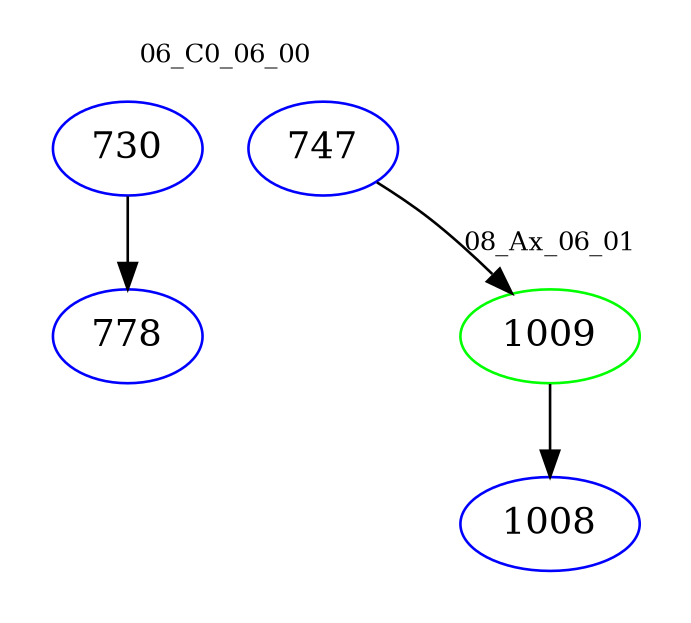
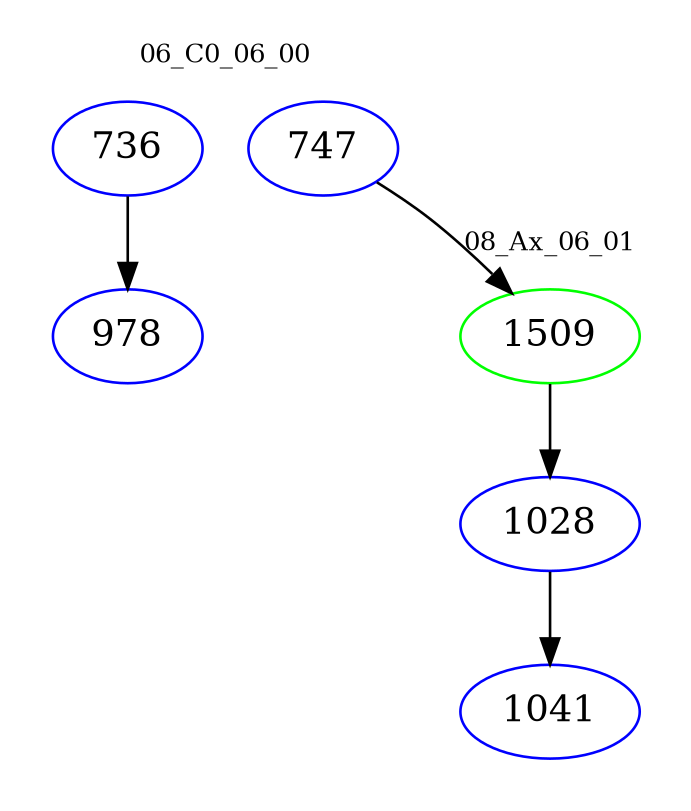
(128, 149) -> (128, 149)
(128, 336) -> (128, 336)
(550, 336) -> (550, 336)
(550, 524) -> (550, 524)
none -> (550, 712)
